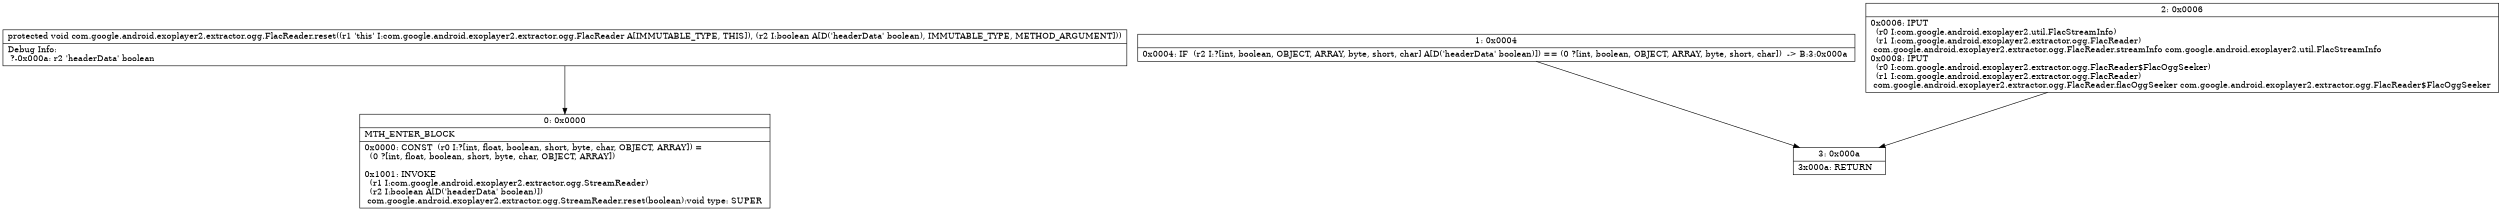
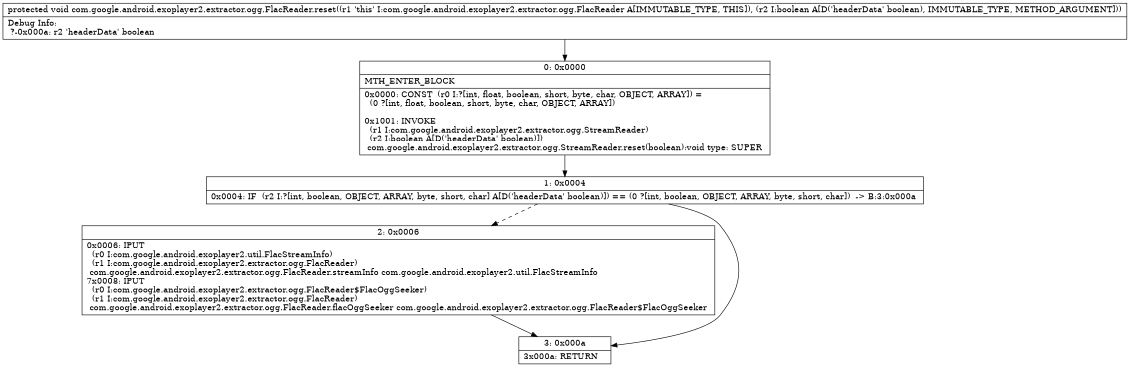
(1902, 59) -> (118, 281)
none -> (565, 163)
none -> (517, 214)
